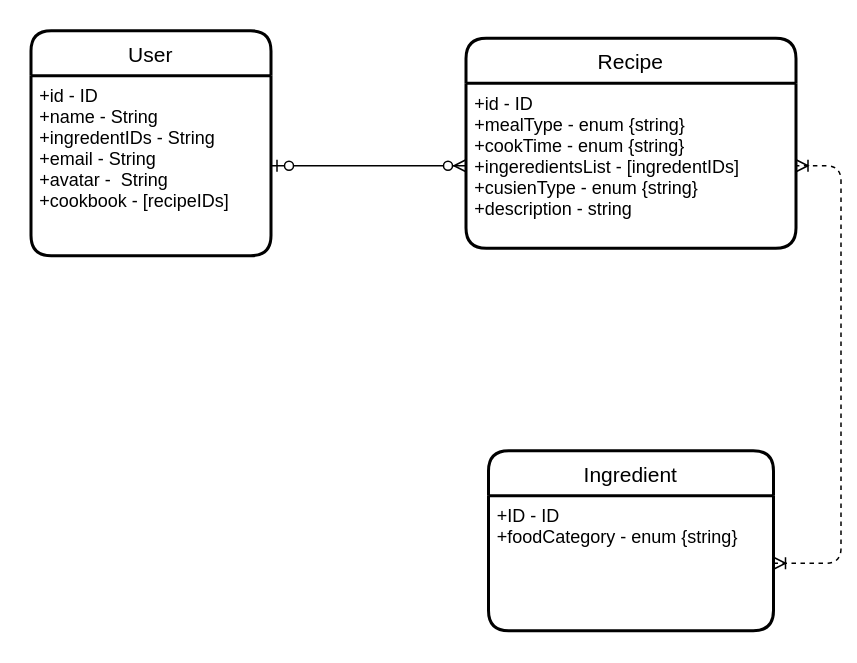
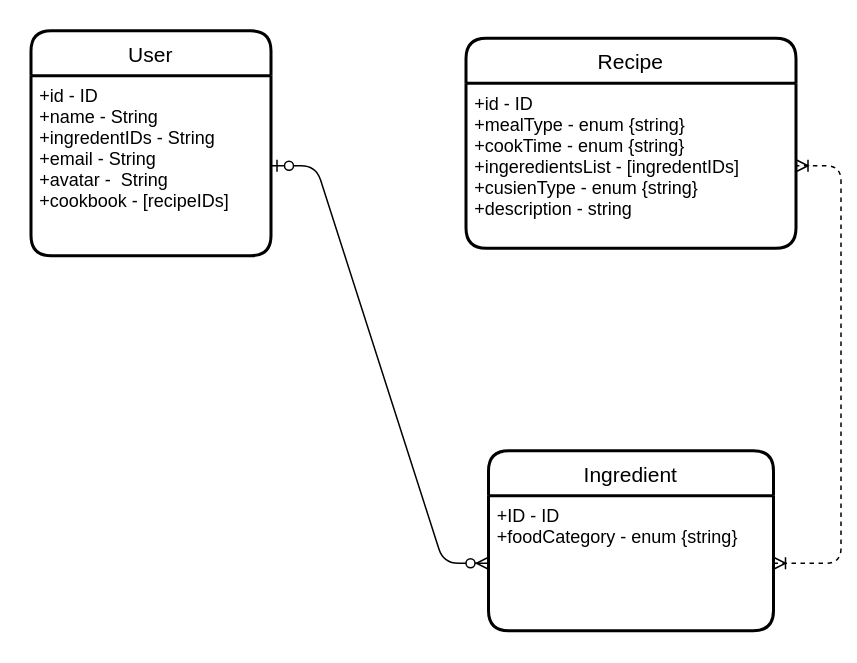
(383, 166) -> (384, 378)
